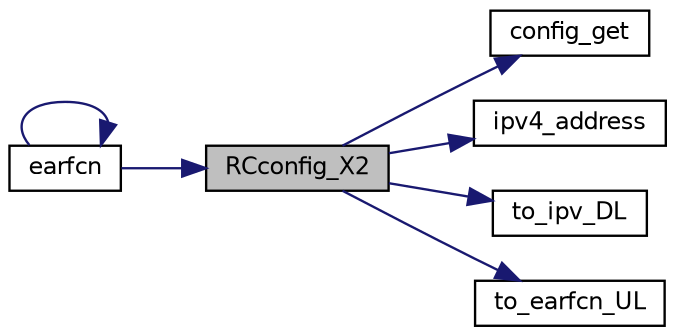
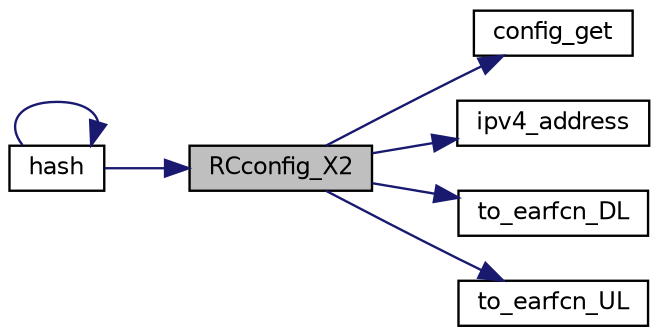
(65, 168) -> (57, 168)
(570, 213) -> (553, 213)
